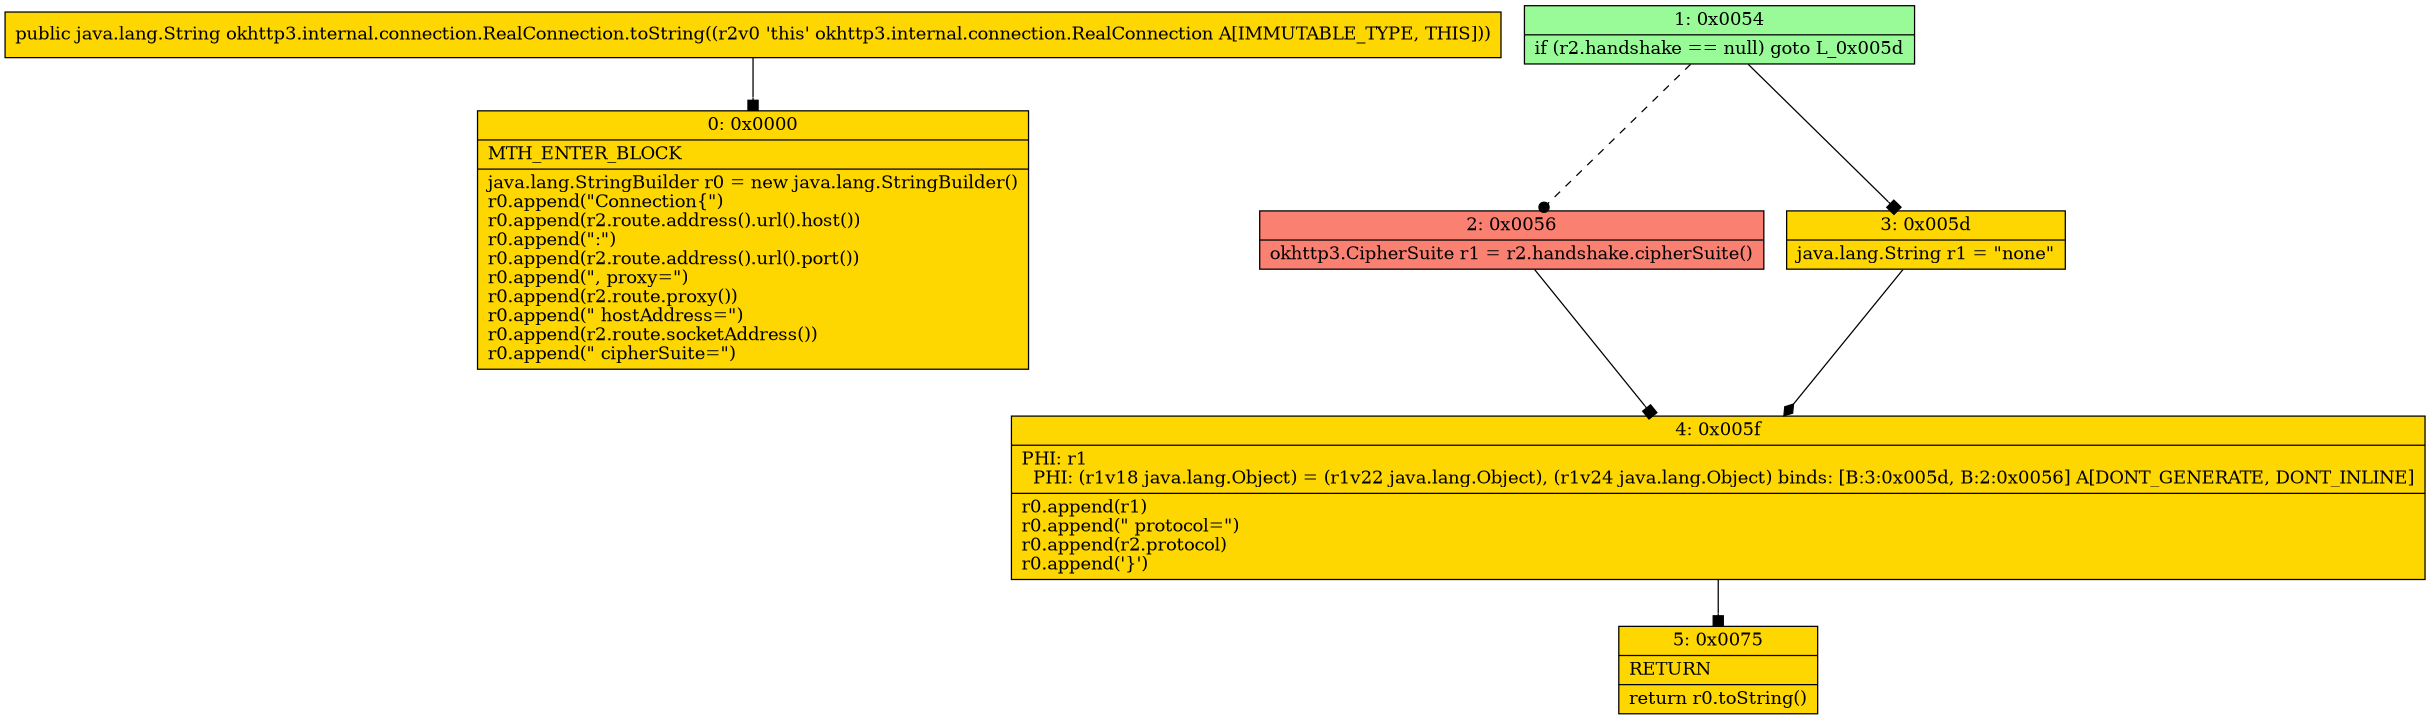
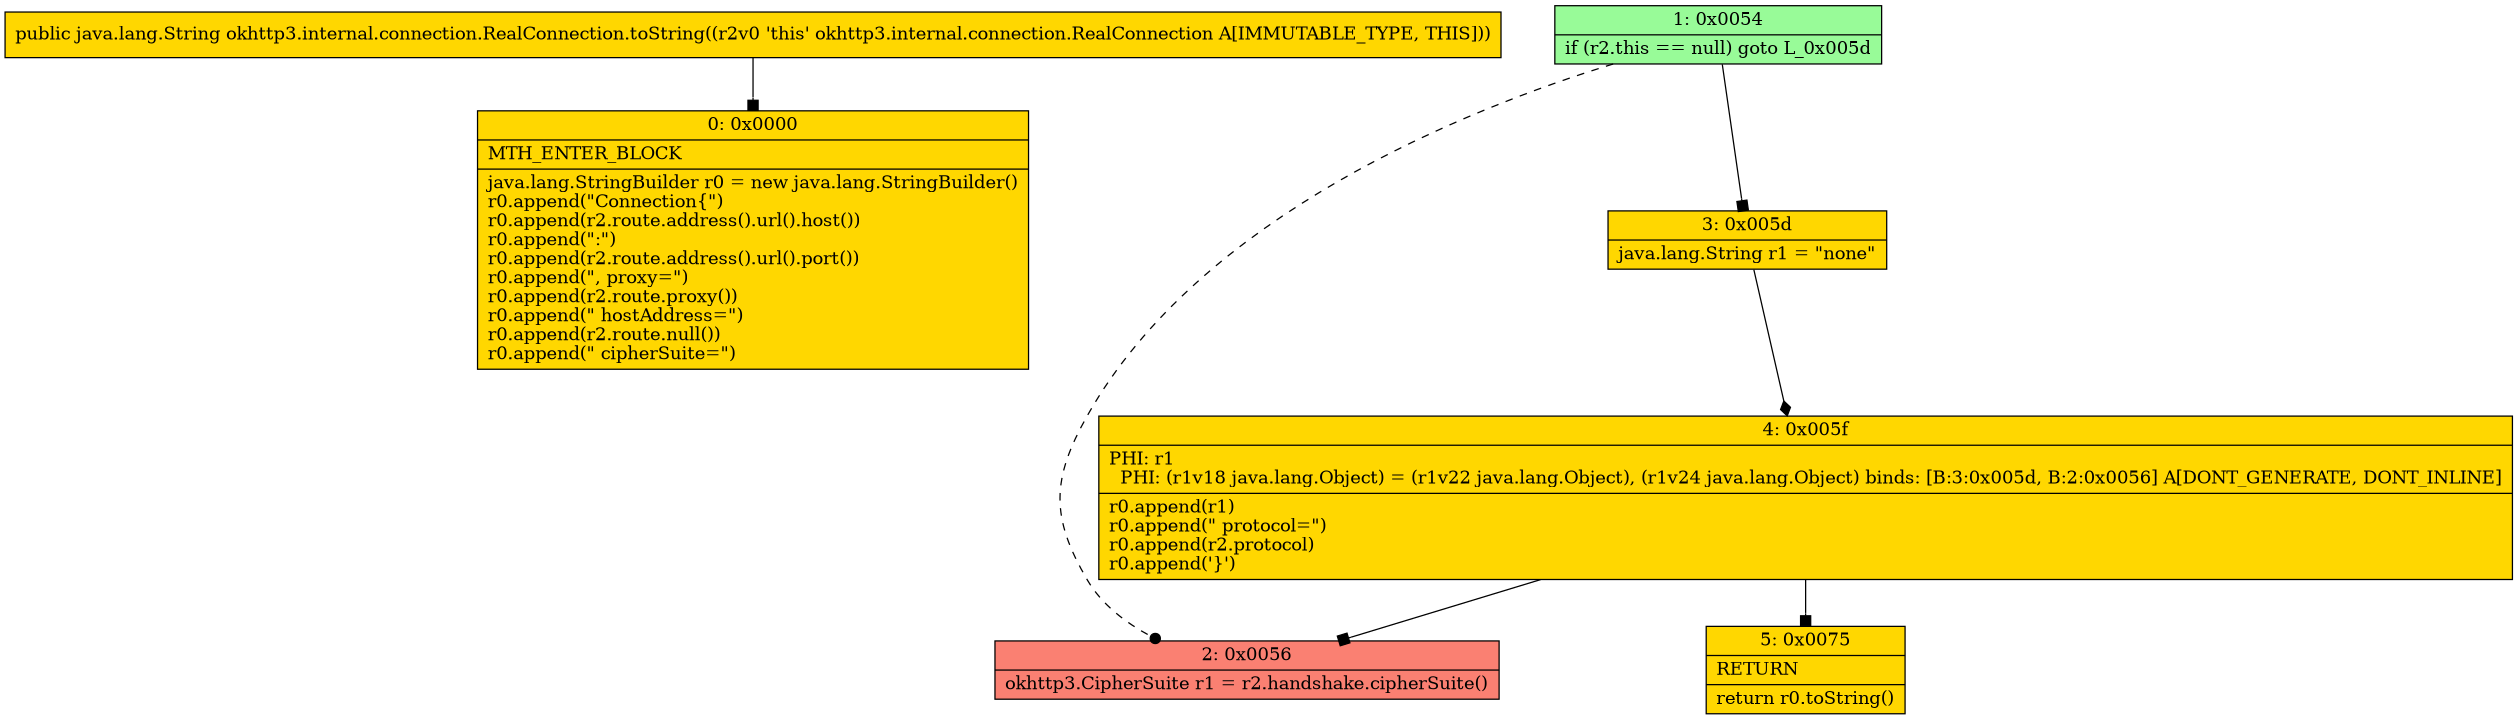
(1720, 49) -> (1718, 49)
(653, 335) -> (604, 335)
(1590, 338) -> (1446, 608)
